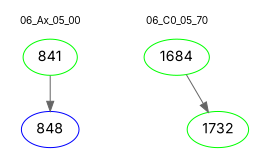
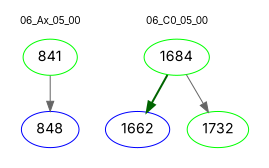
(177, 22) -> (177, 22)
none -> (138, 130)
